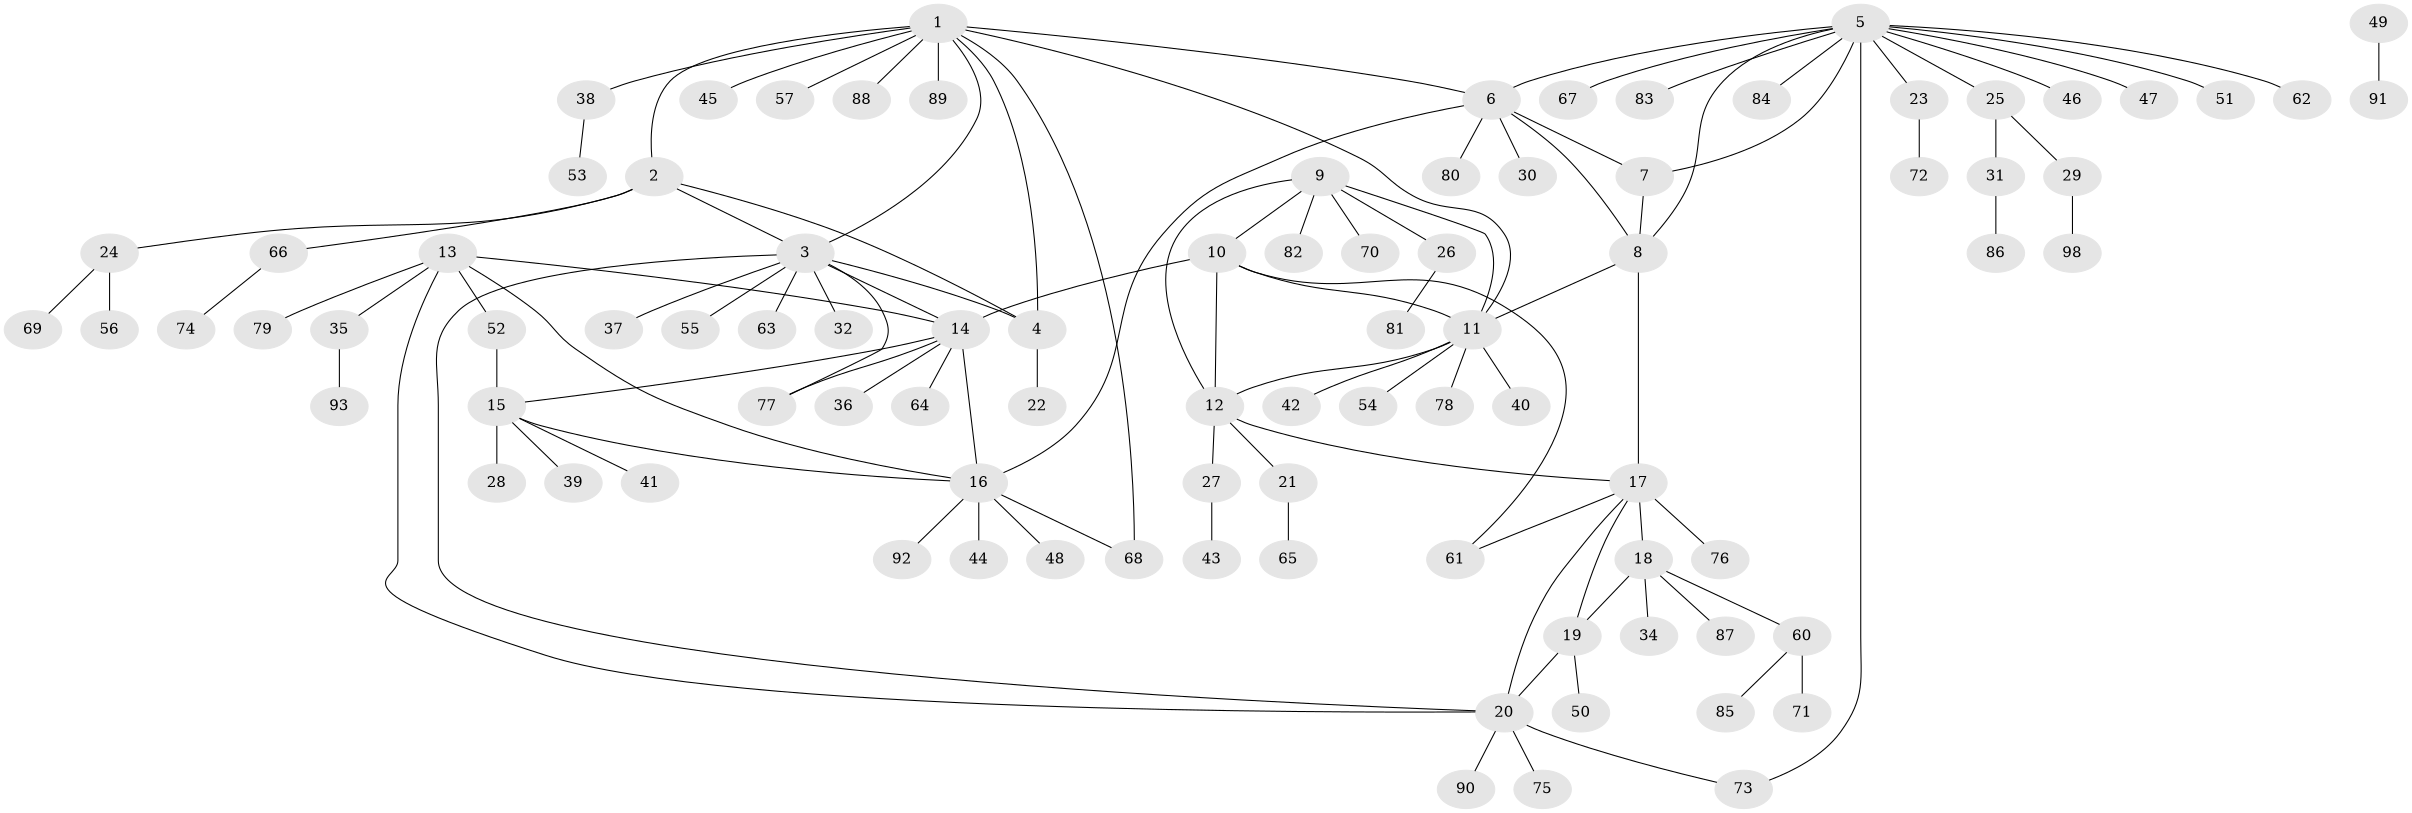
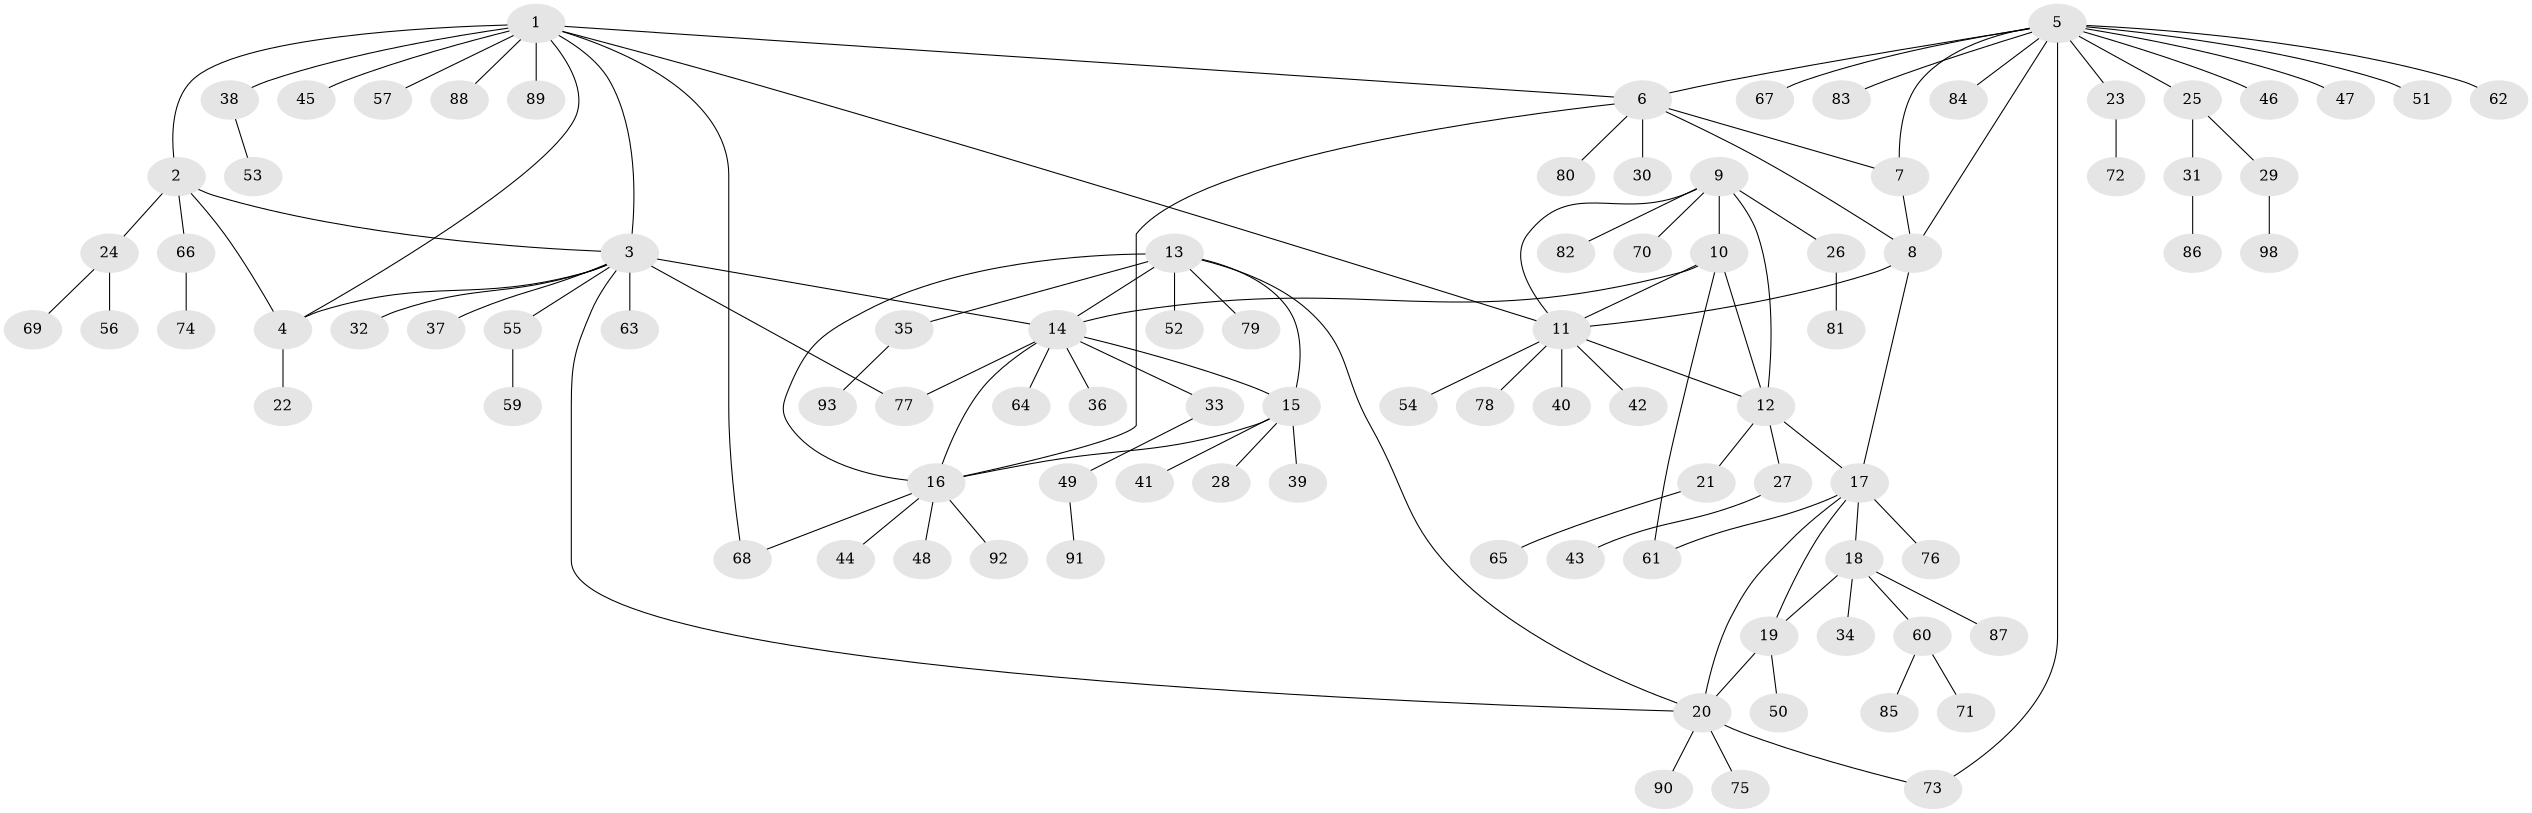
(497, 368) -> (1287, 308)
none -> (513, 406)
none -> (1215, 406)
